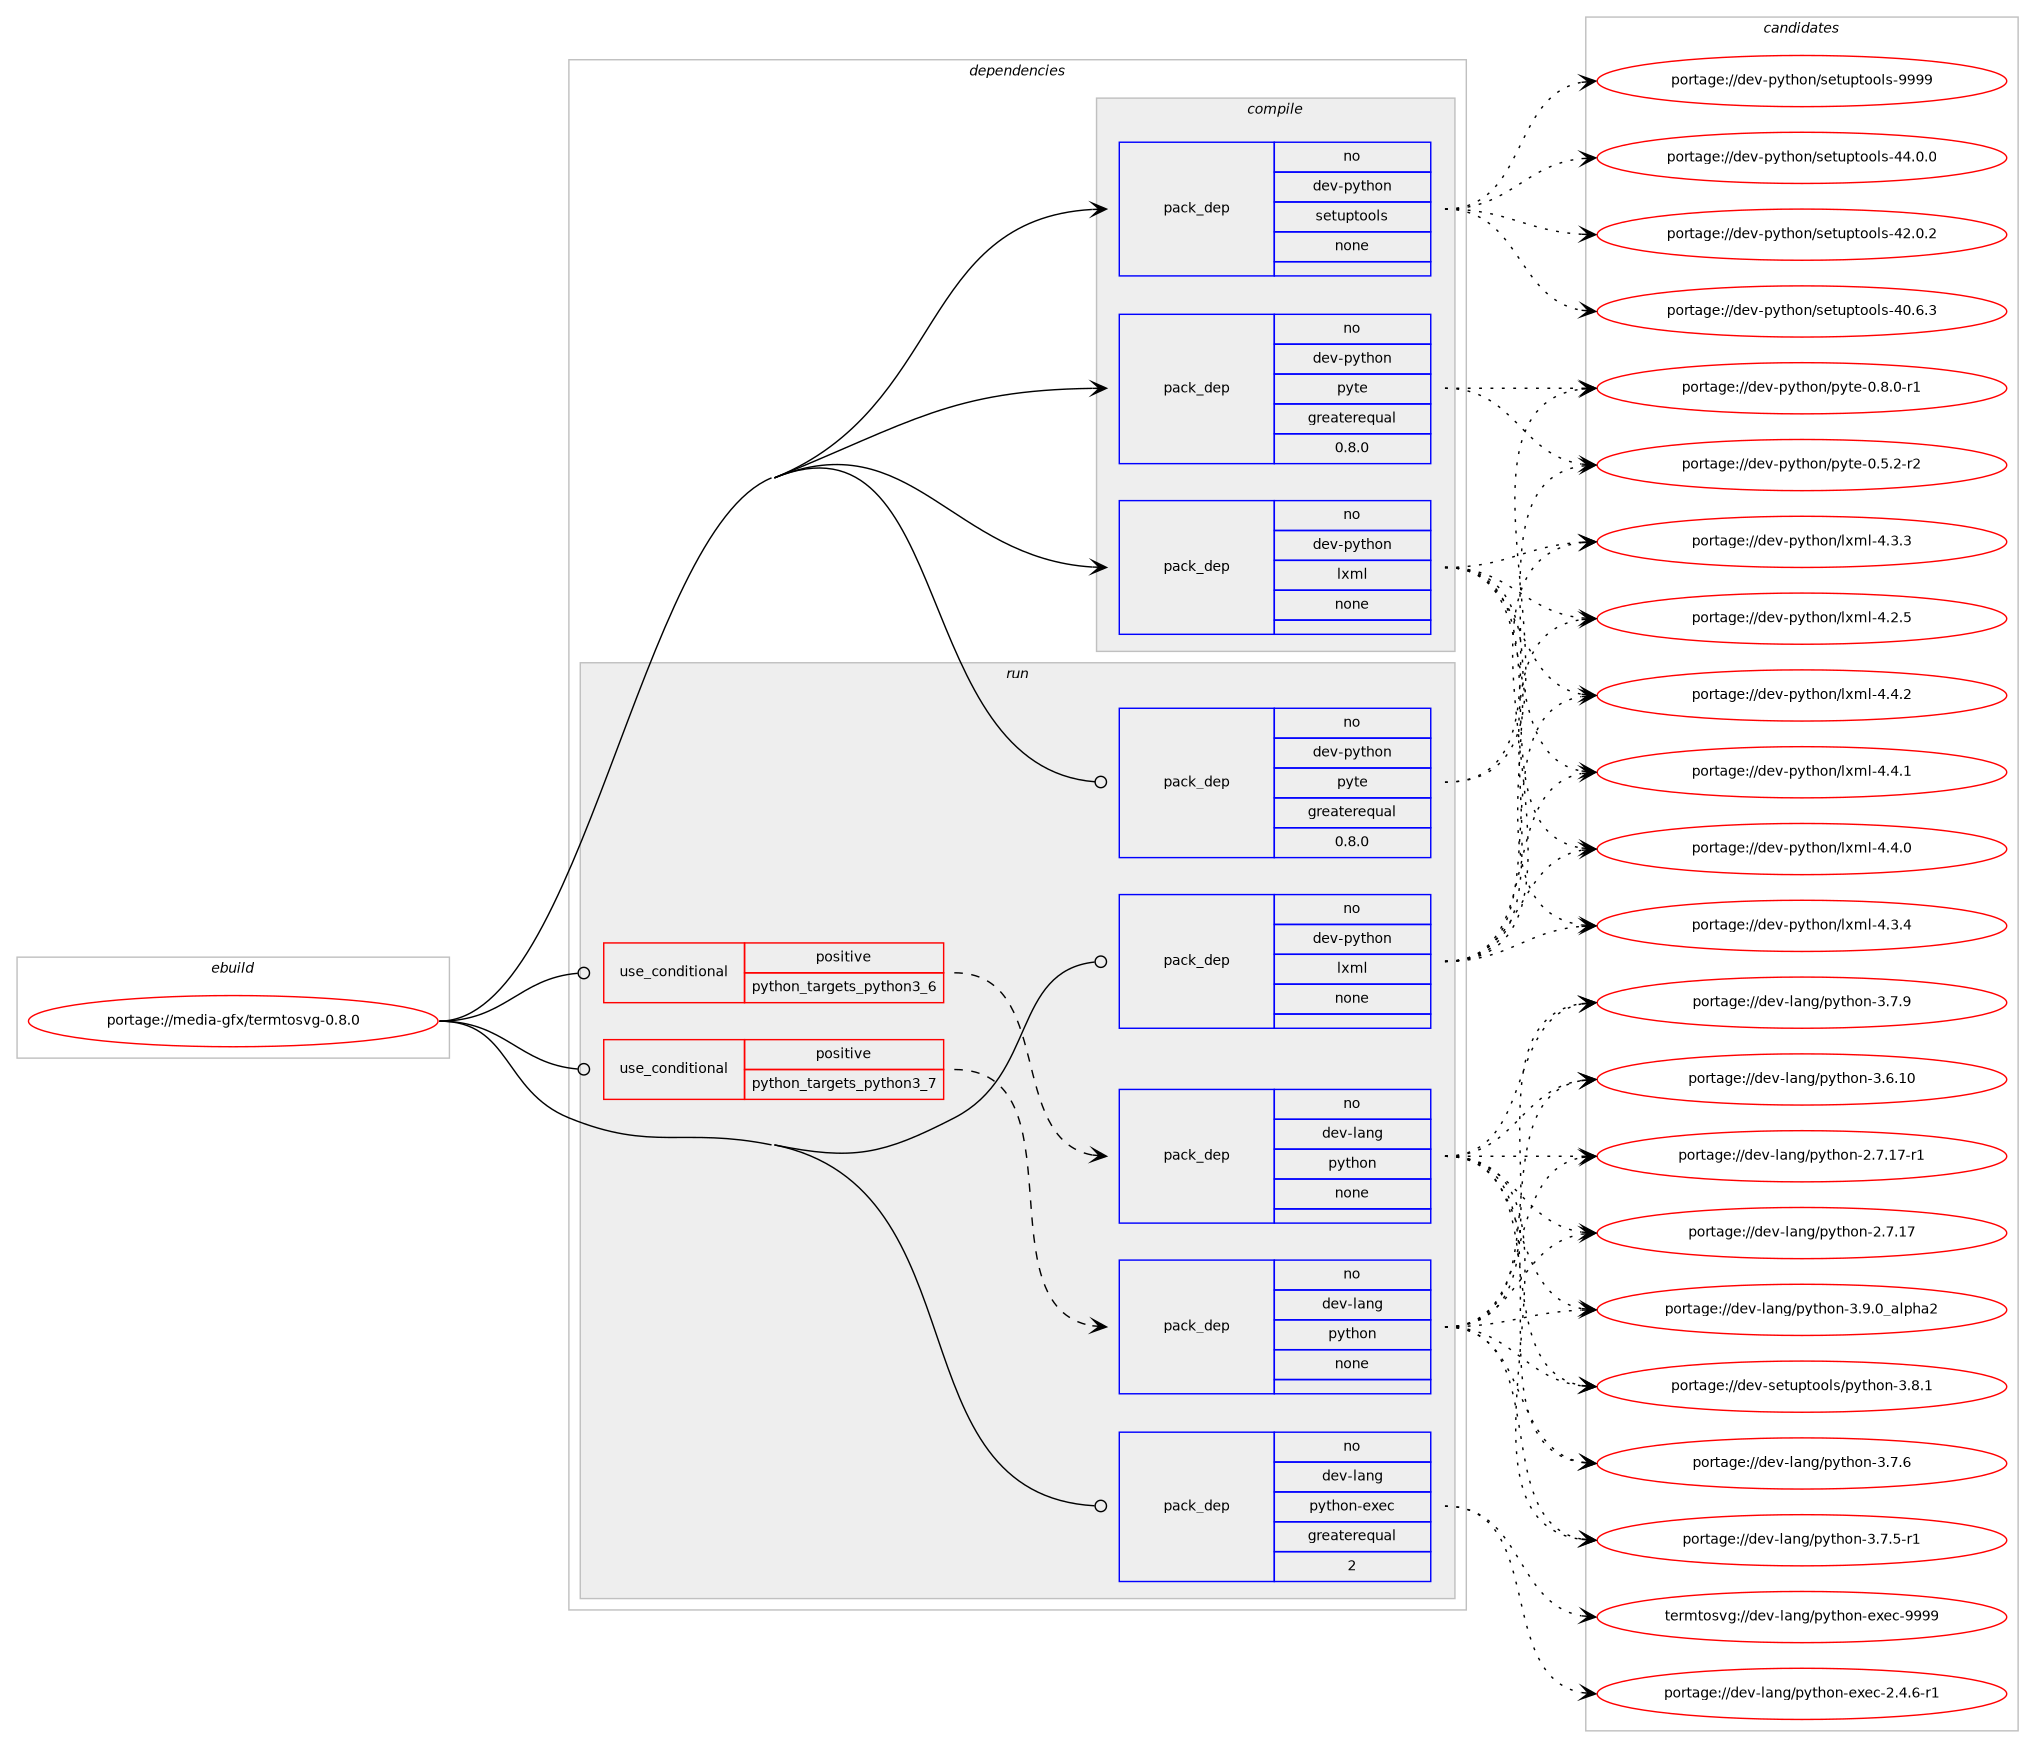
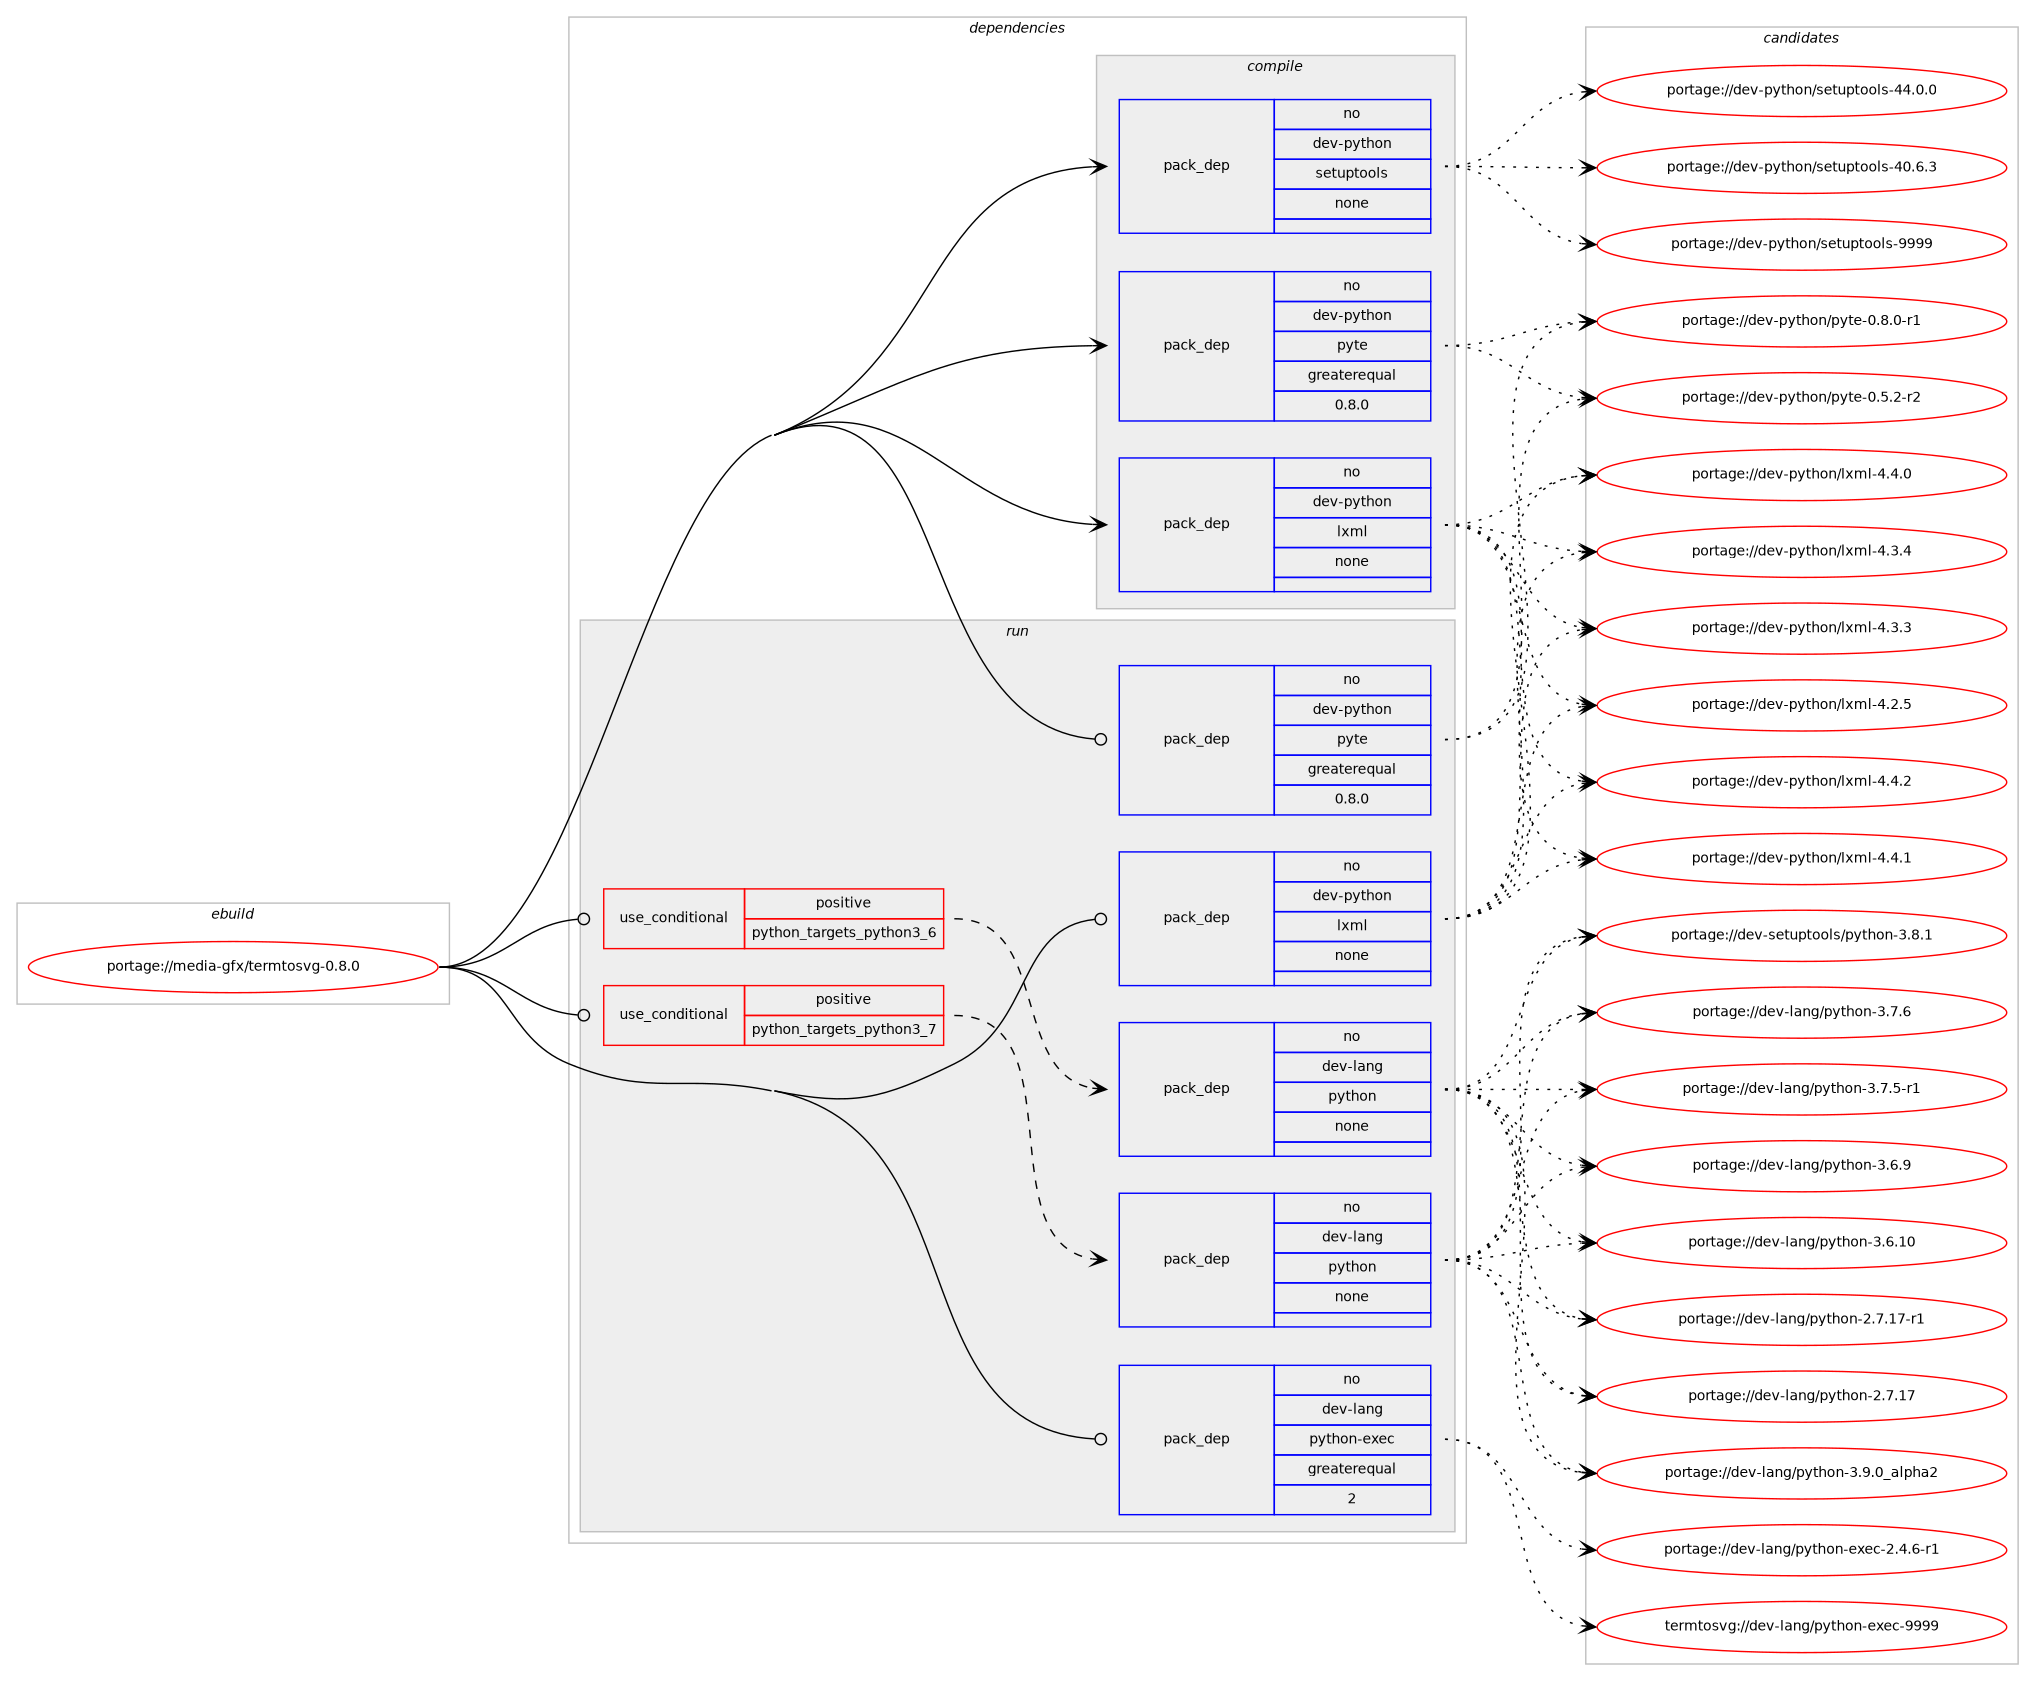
(1802, 235) -> none
(1802, 1003) -> (1802, 1166)
